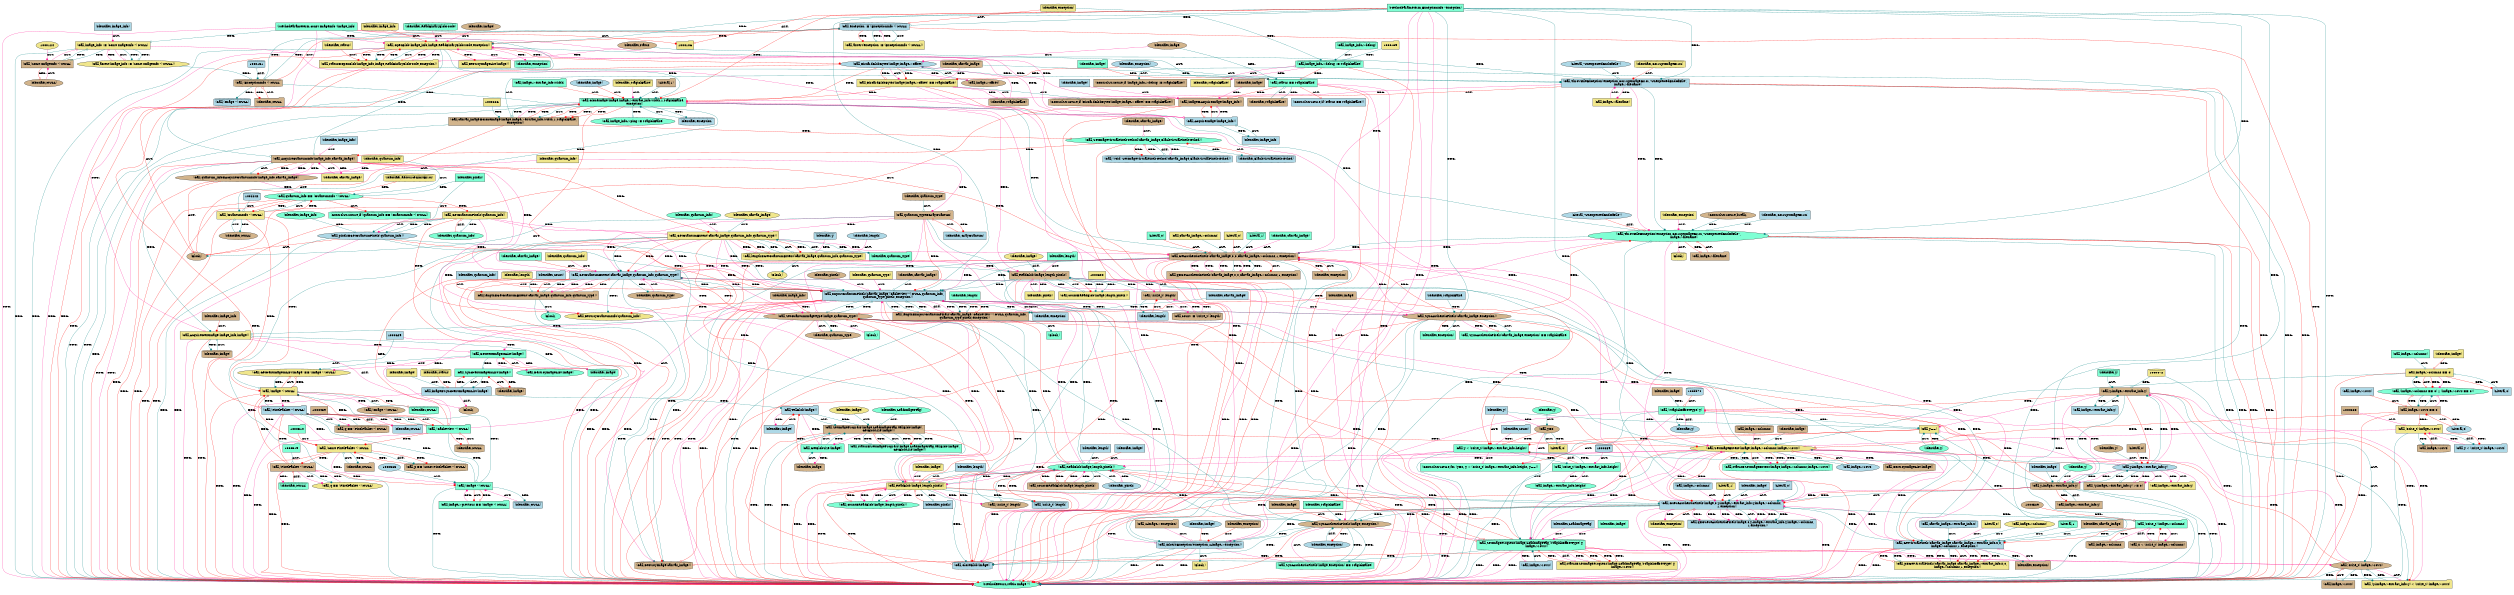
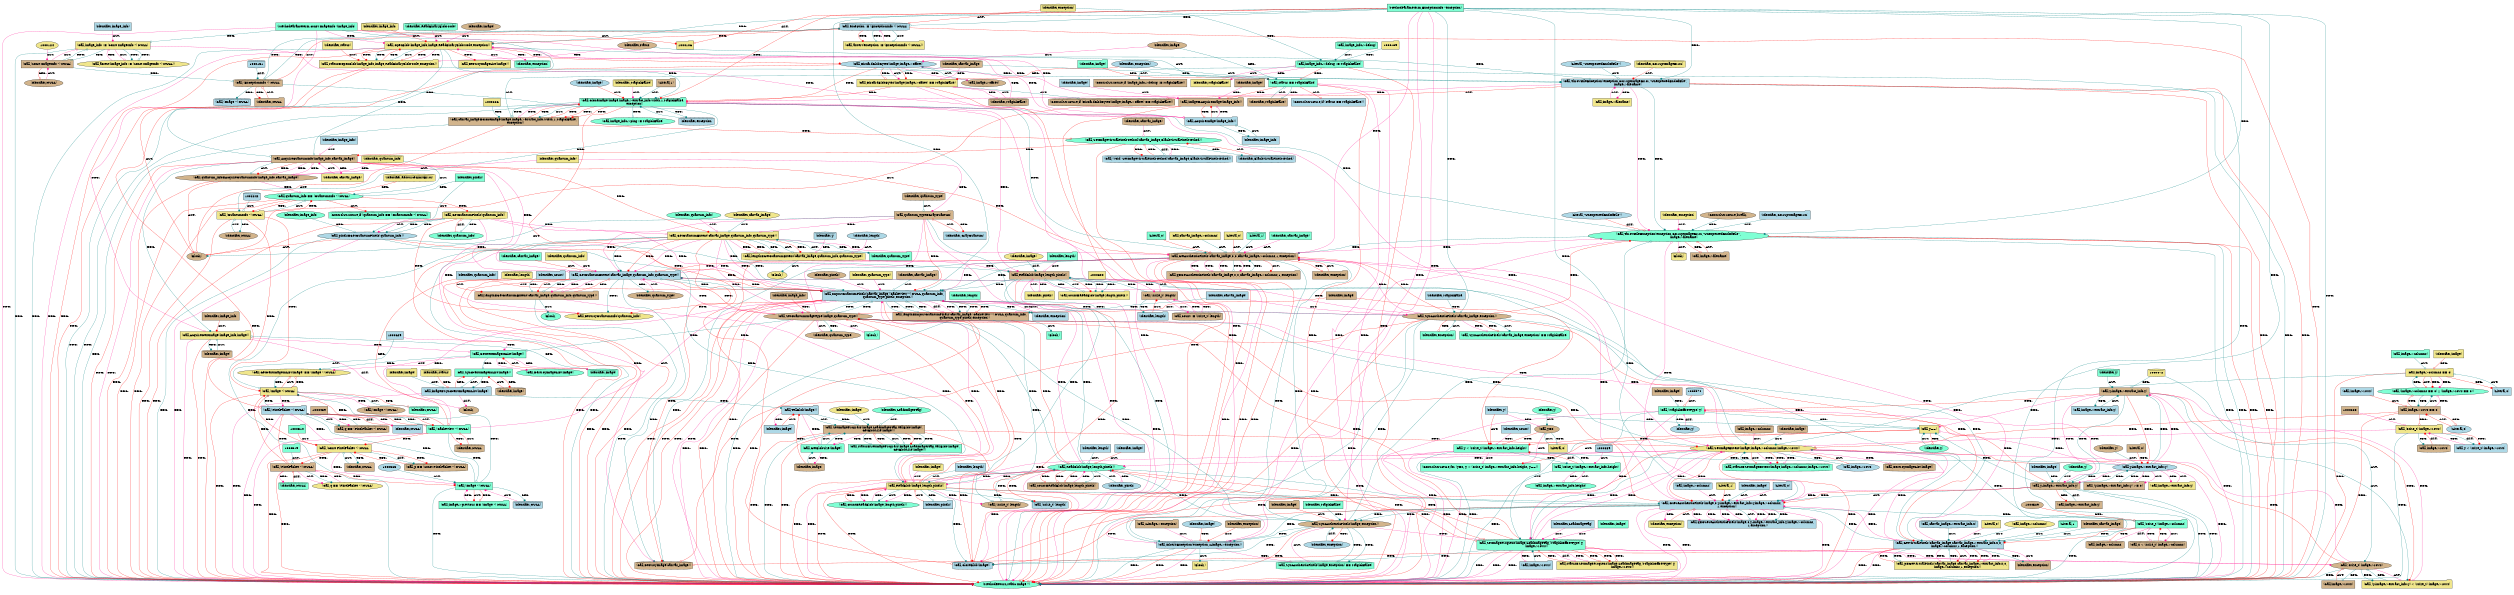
(214, 69) -> (152, 75)
(539, 83) -> none
(511, 326) -> (659, 335)
